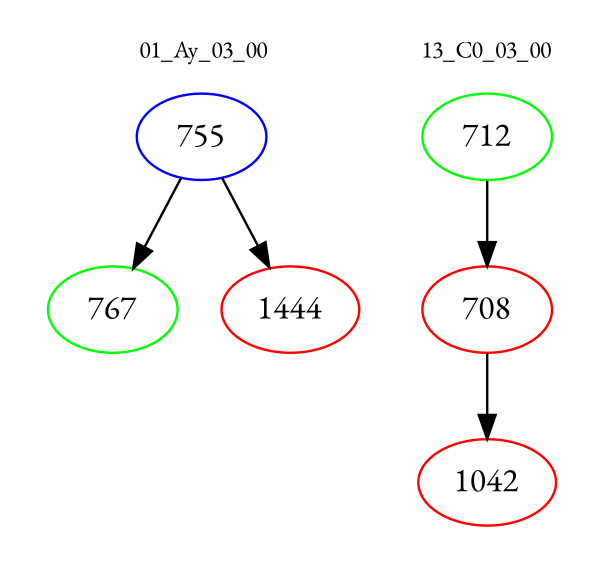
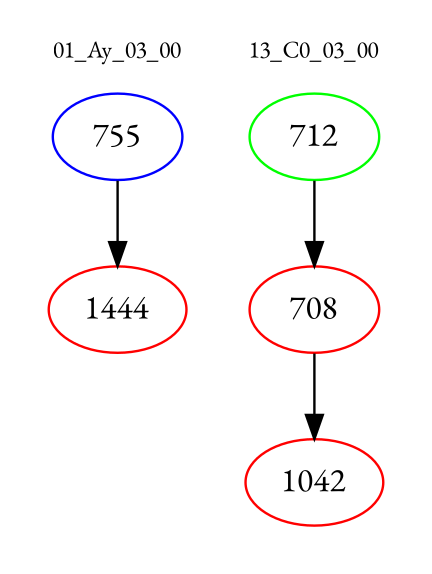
(113, 310) -> none
